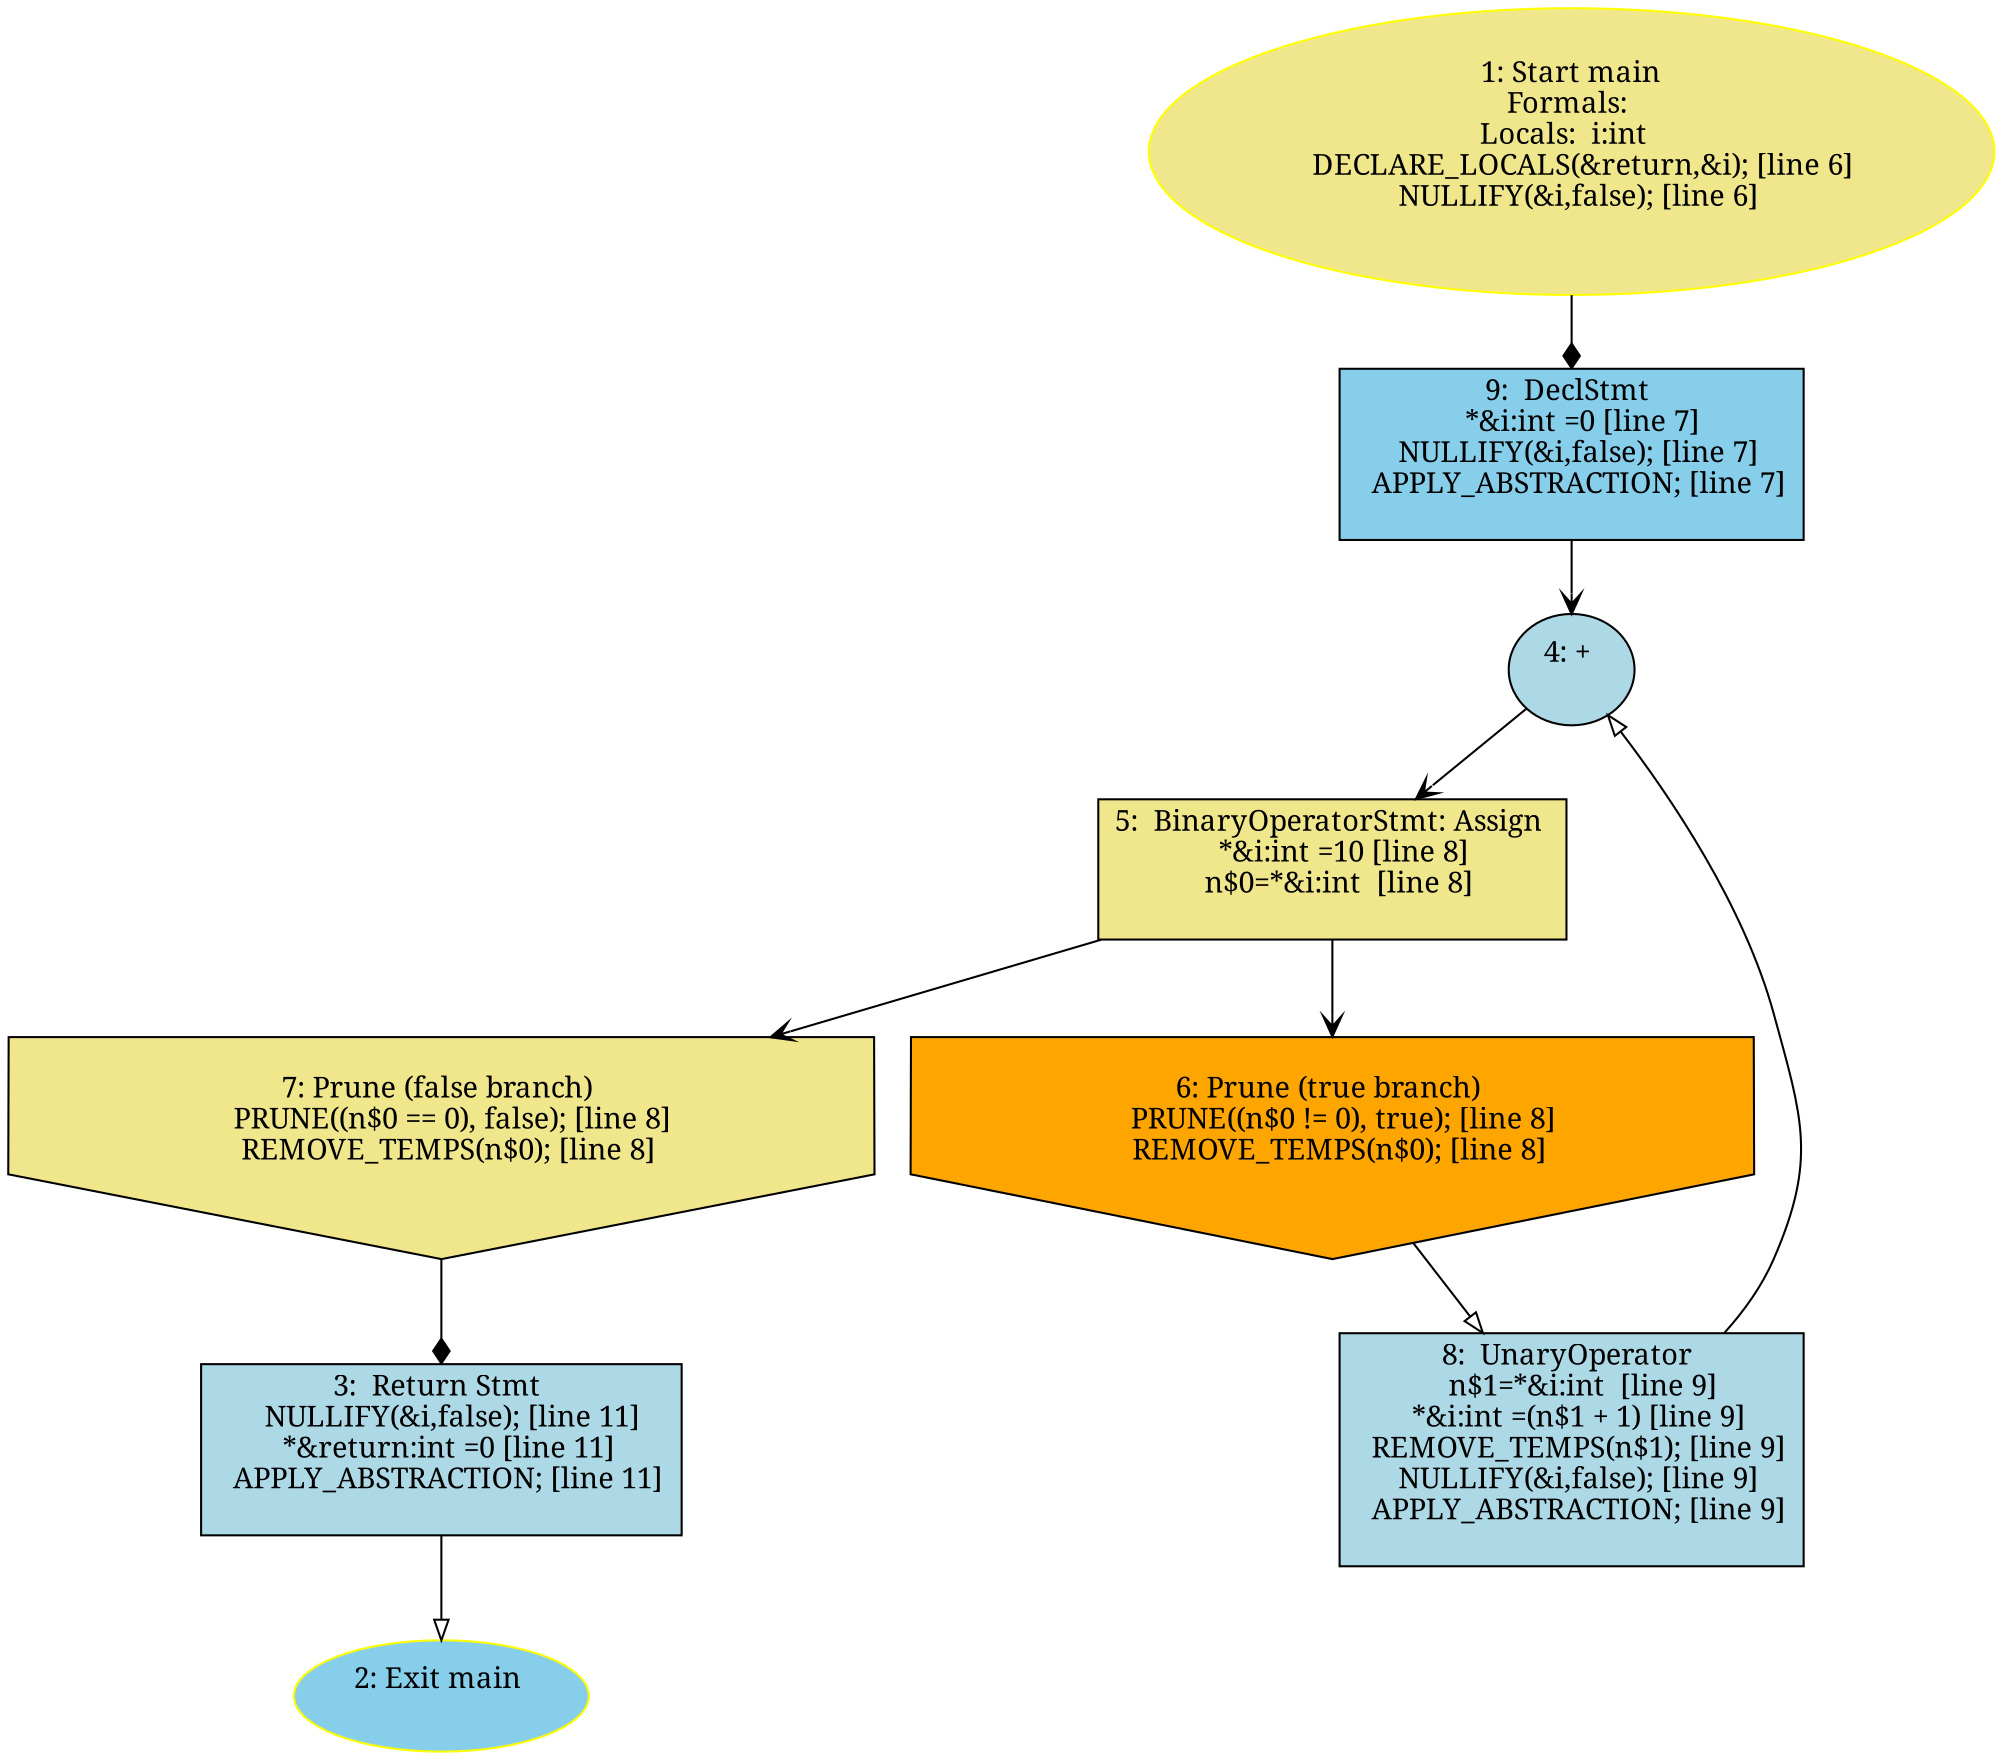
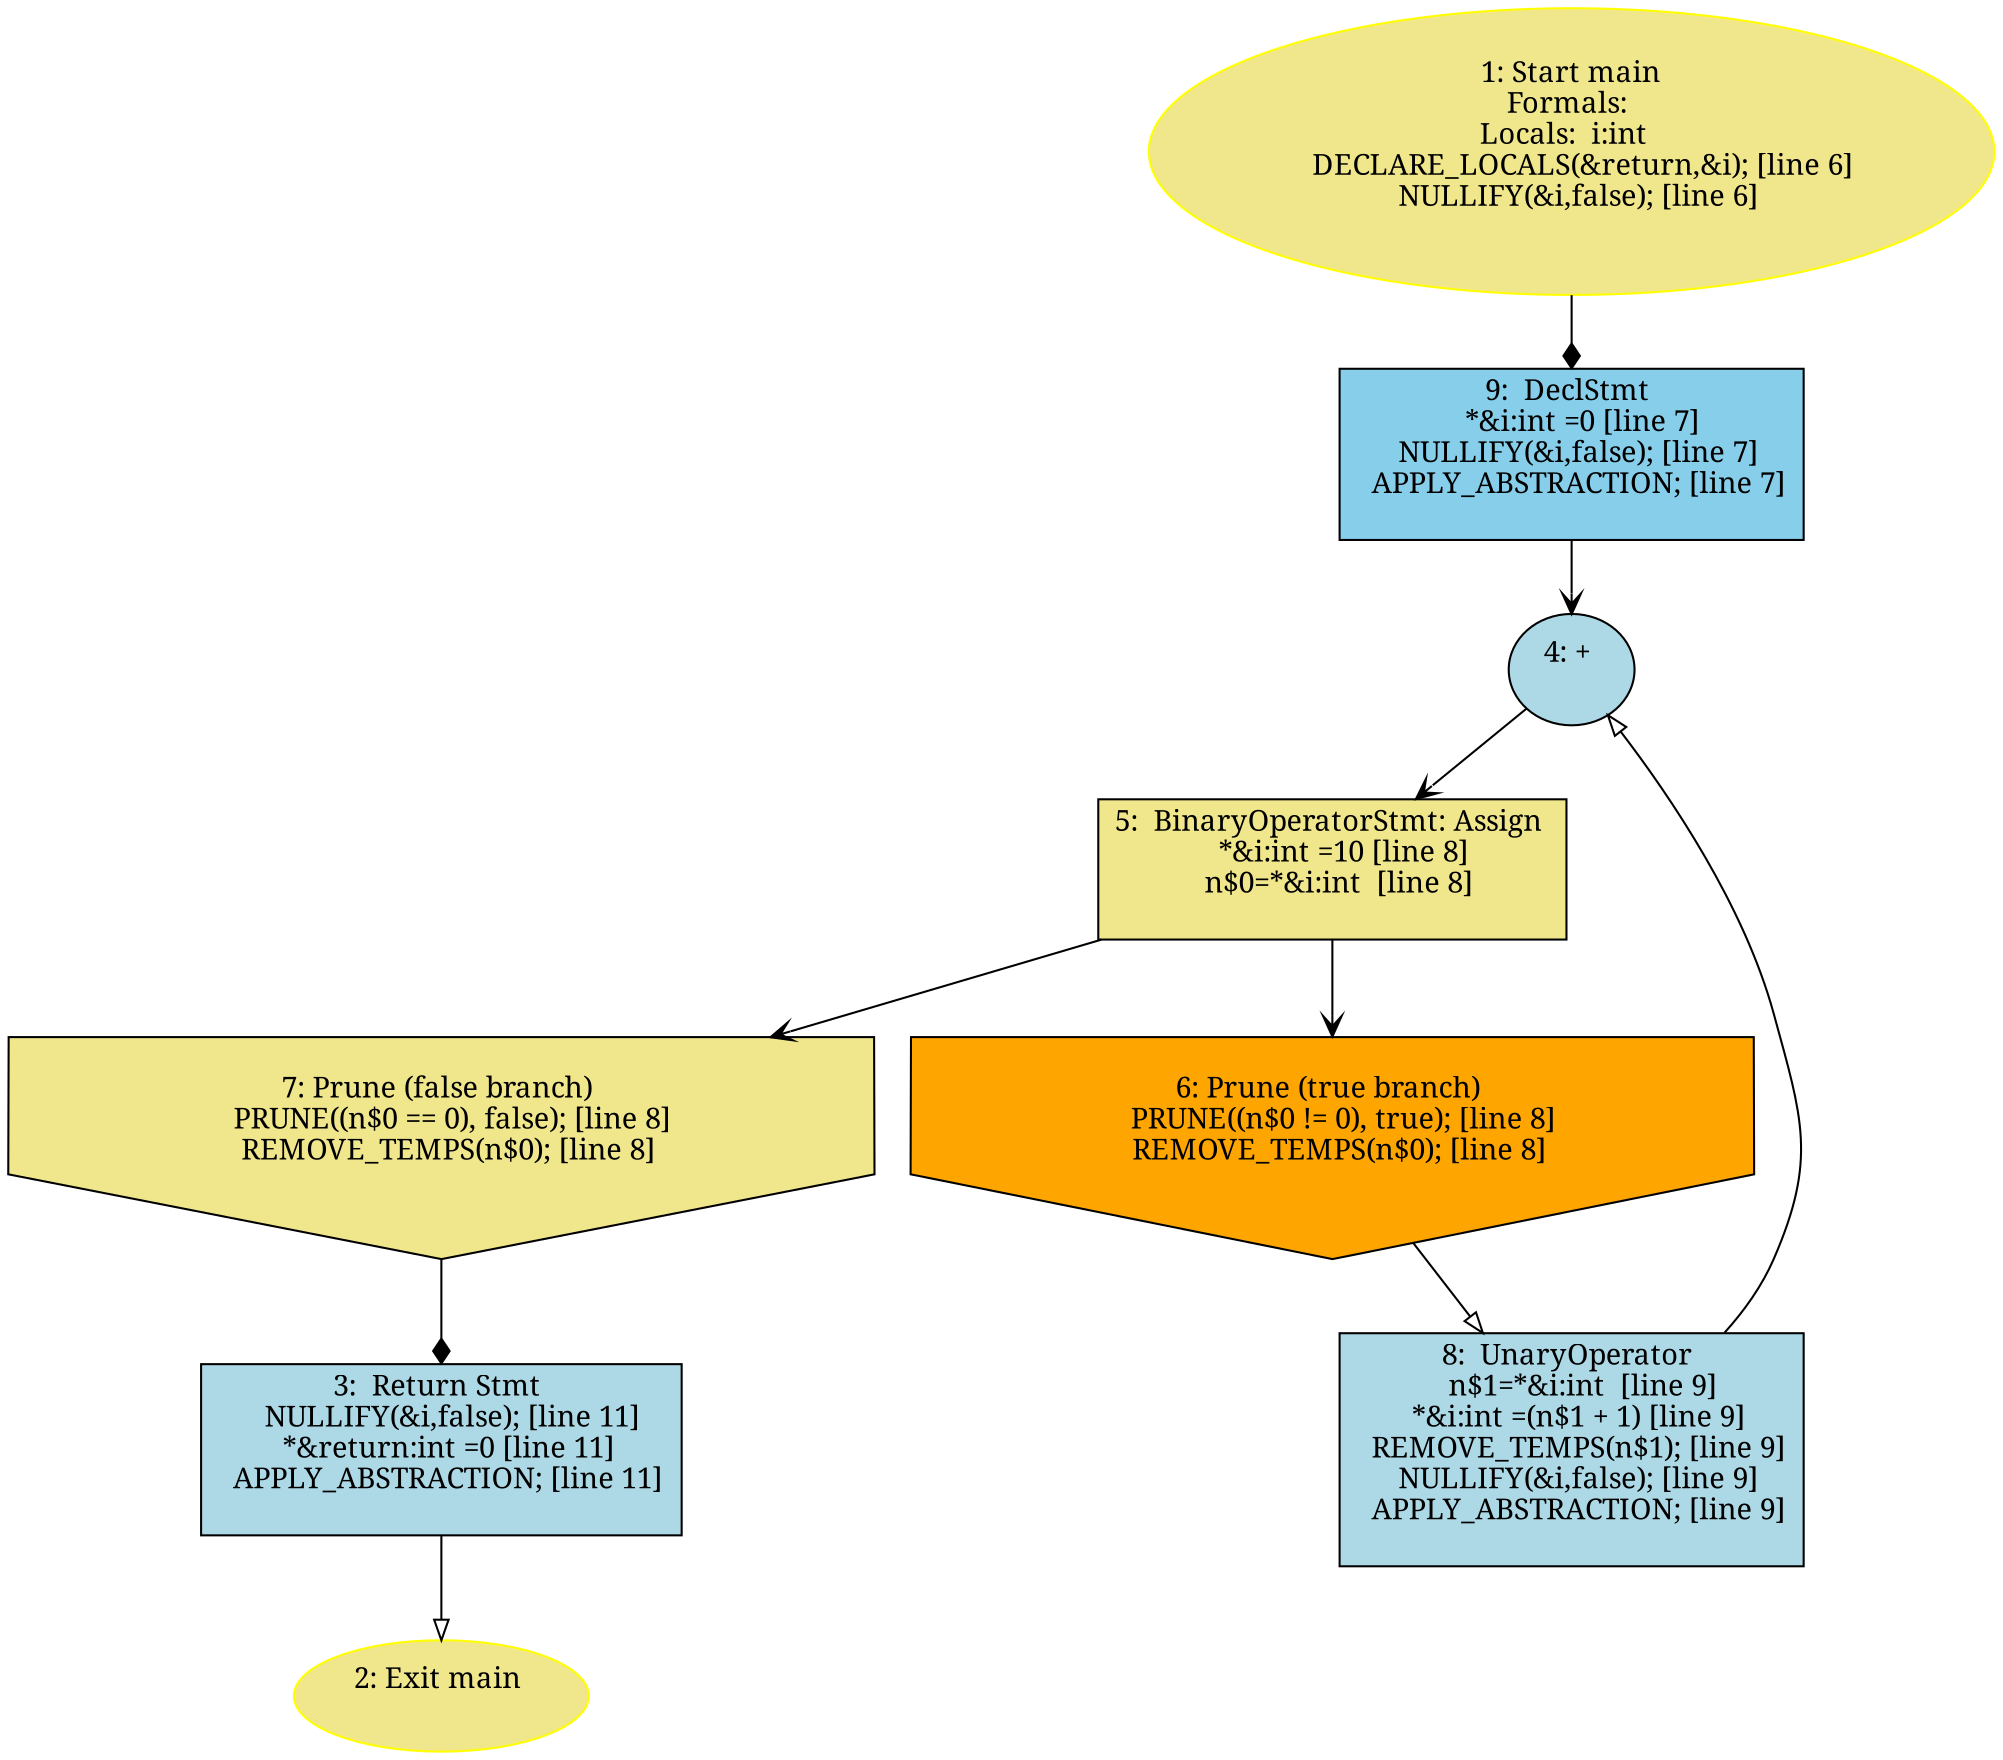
(441, 1696) -> (441, 1696)
